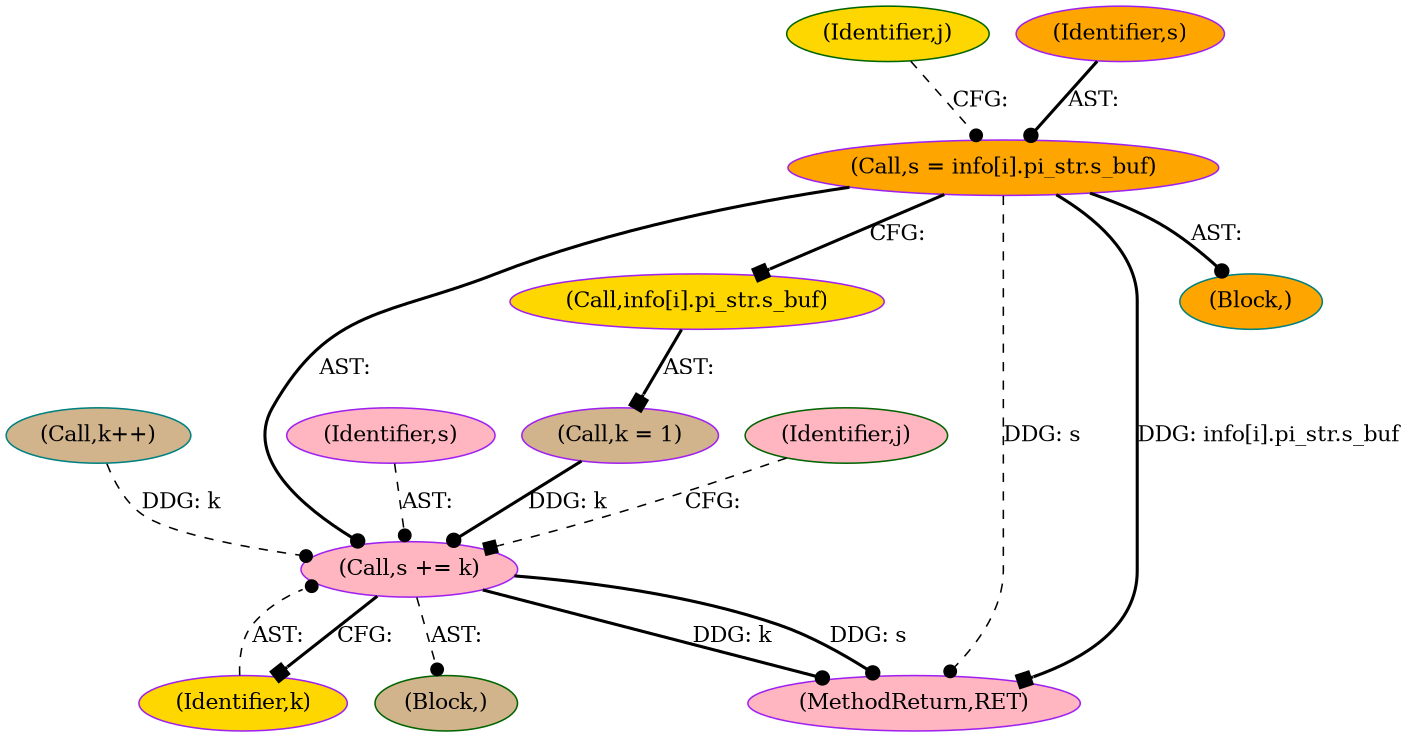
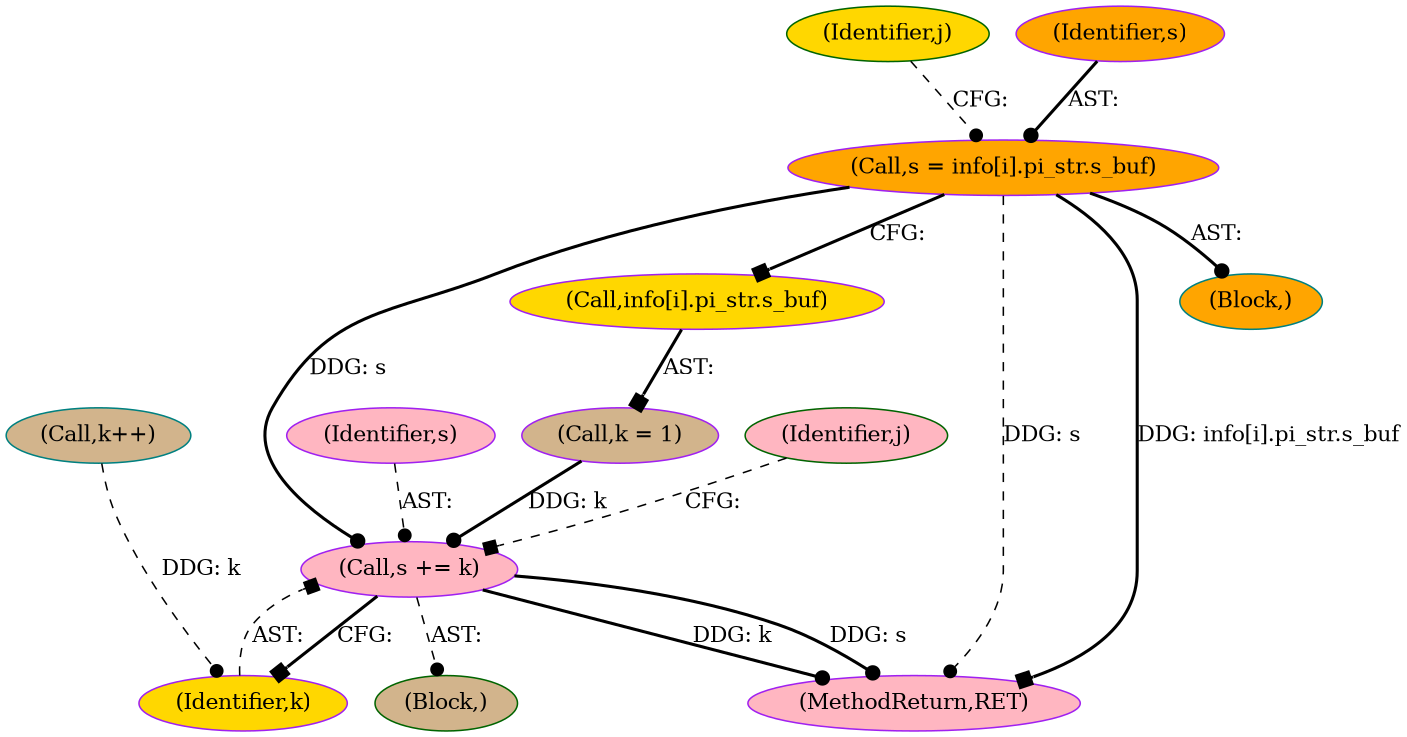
(349, 369) -> (349, 369)
(189, 533) -> (145, 571)
(255, 622) -> (255, 622)
